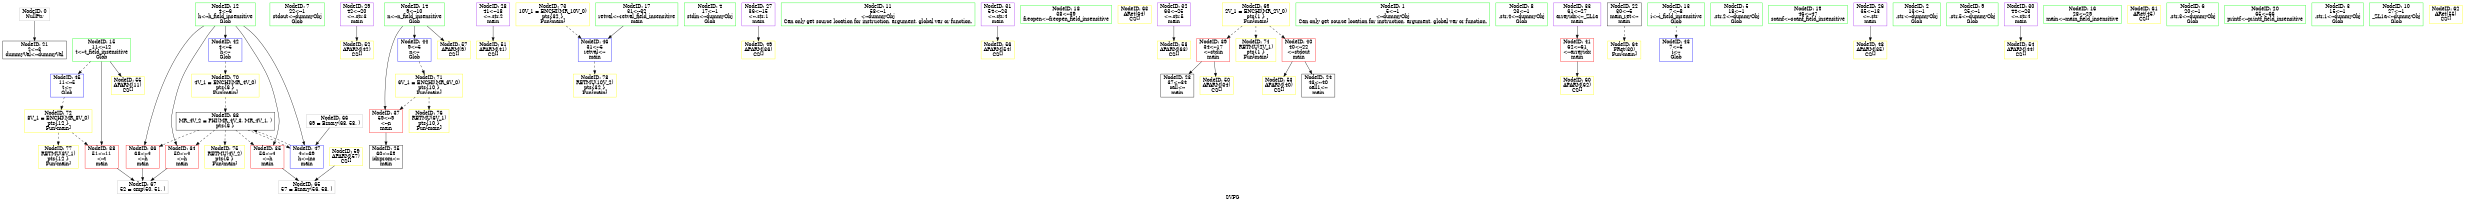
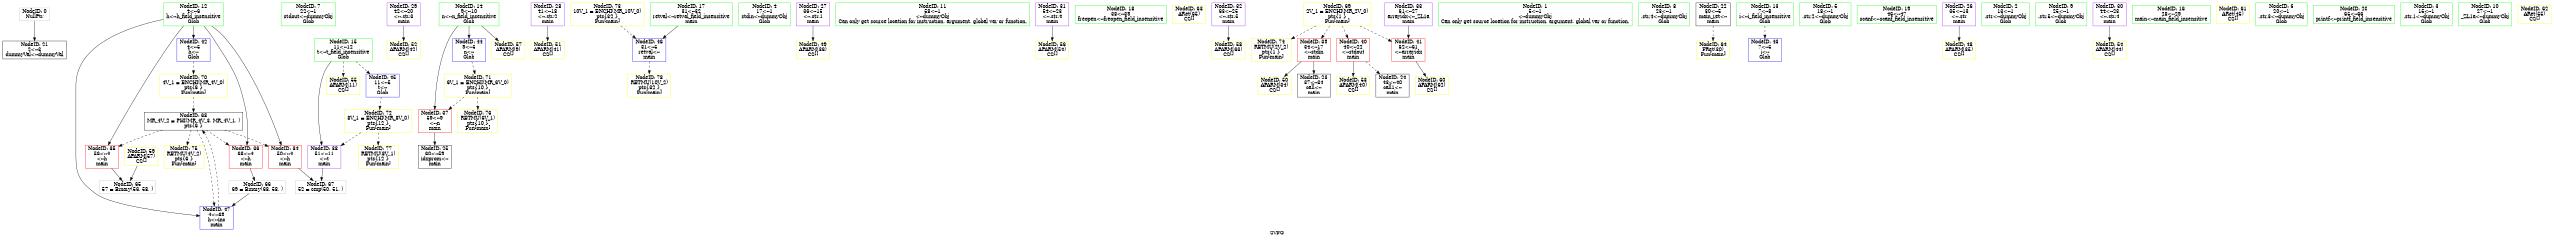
(1135, 14) -> (1189, 14)
none -> (1374, 33)
(1256, 47) -> (1271, 47)
(1308, 66) -> (1372, 67)
(115, 68) -> (343, 67)
(102, 157) -> (324, 157)
(143, 173) -> (252, 173)
